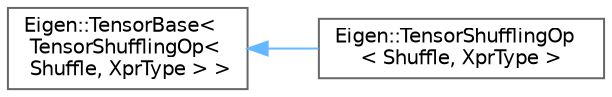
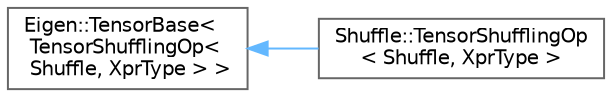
(461, 49) -> (461, 49)
